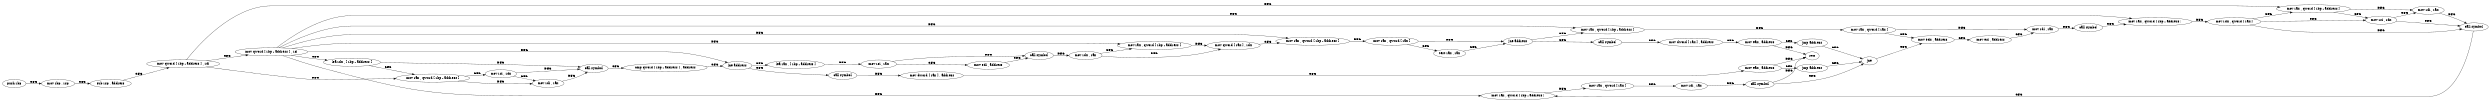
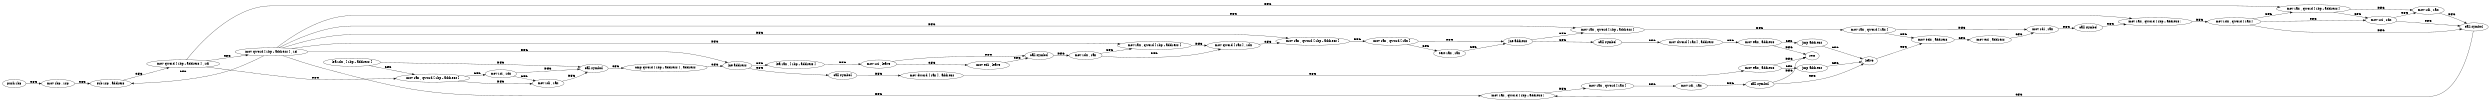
(308, 58) -> (200, 77)
(1869, 61) -> (1869, 61)
(879, 64) -> (879, 64)
(988, 65) -> (988, 65)
